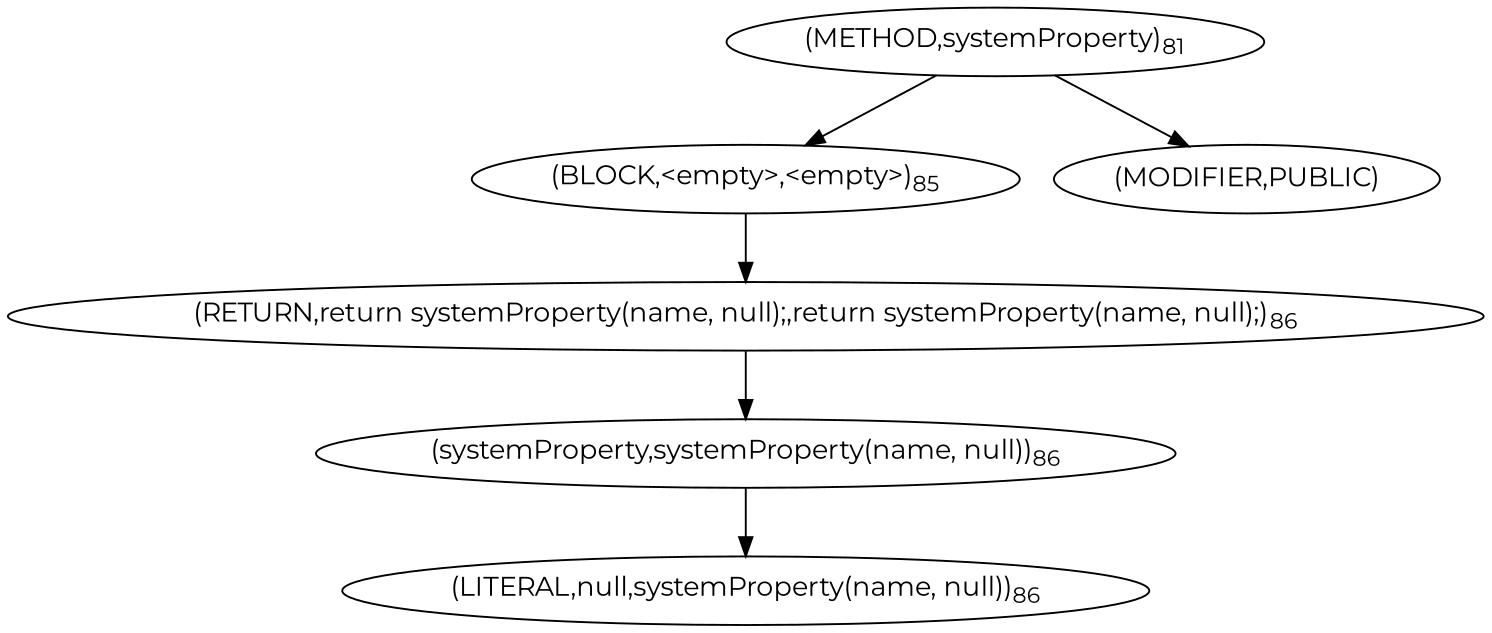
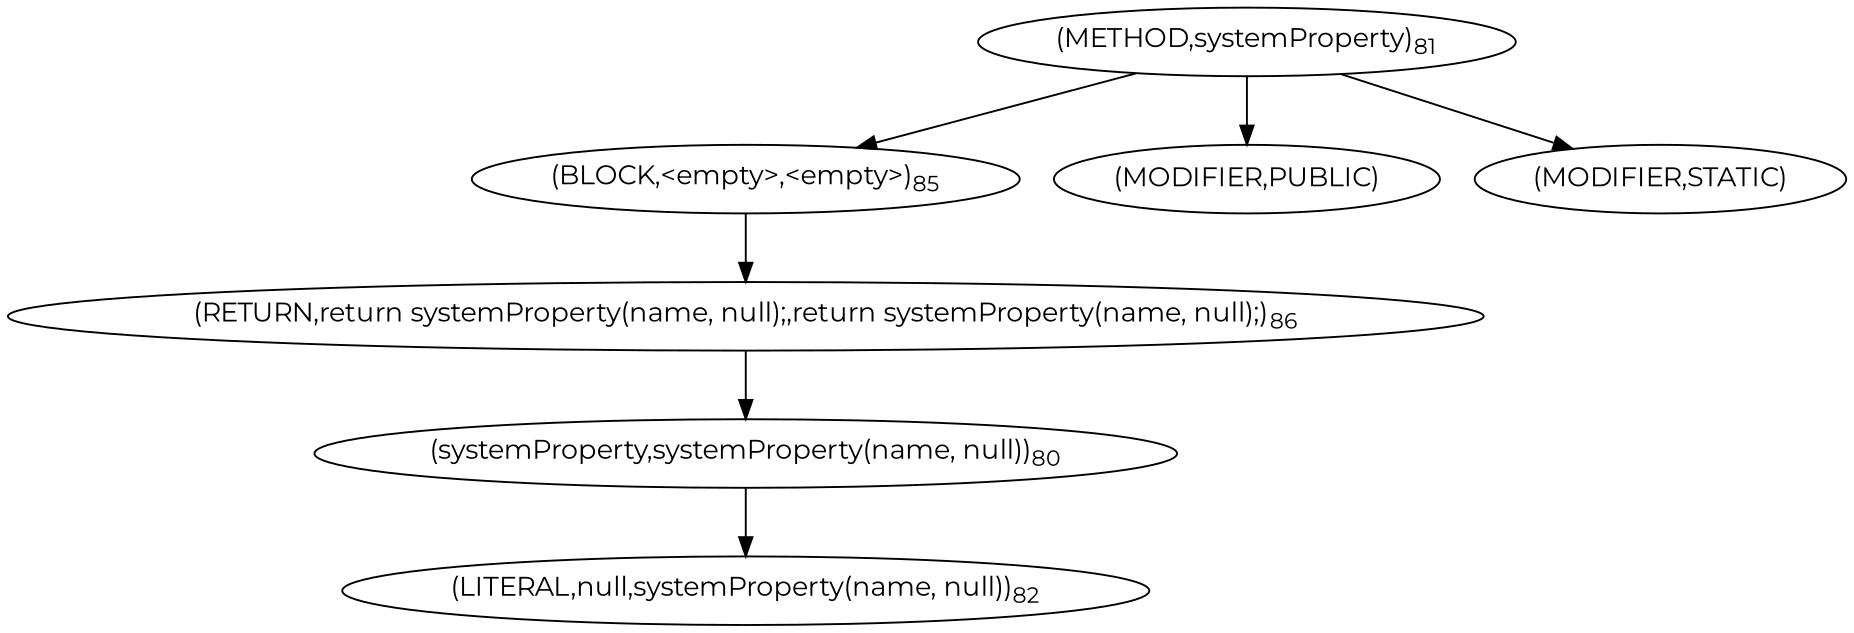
none -> (1660, 179)
(1047, 451) -> (1047, 451)
(1027, 588) -> (1027, 588)
